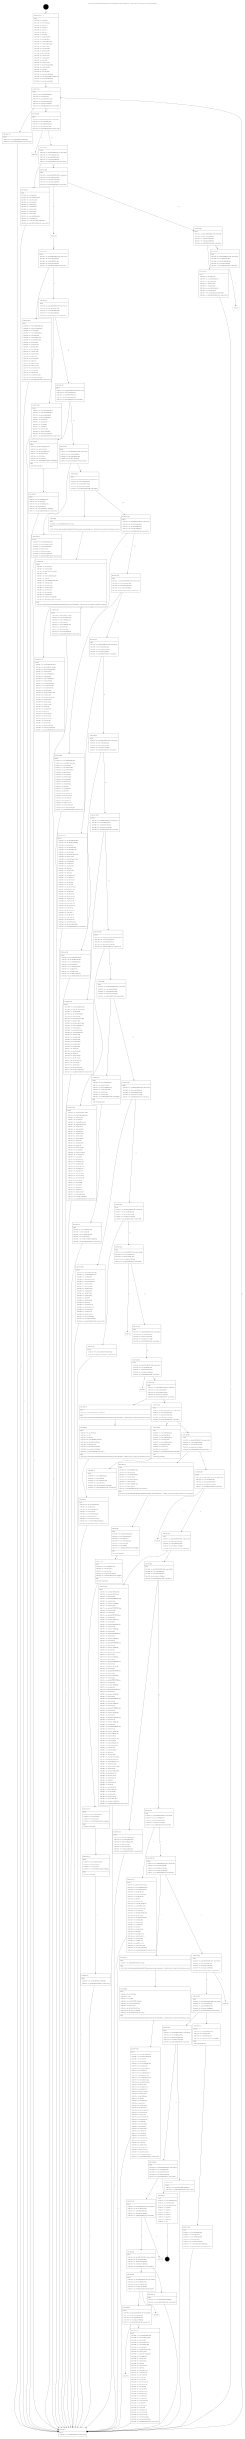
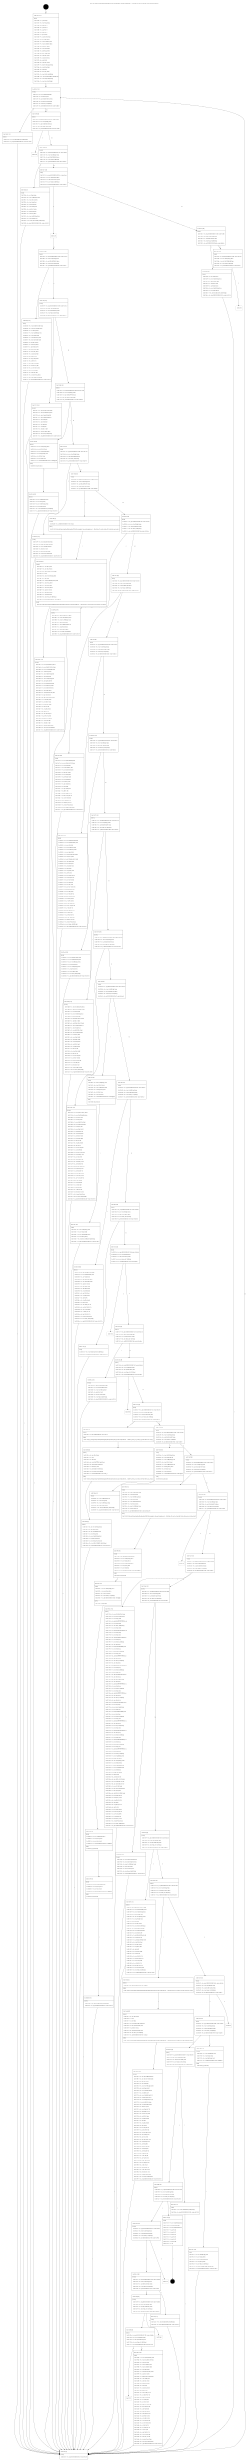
none -> (102, 1390)
